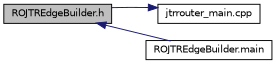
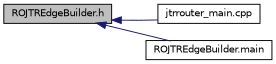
(130, 7) -> (140, 20)
